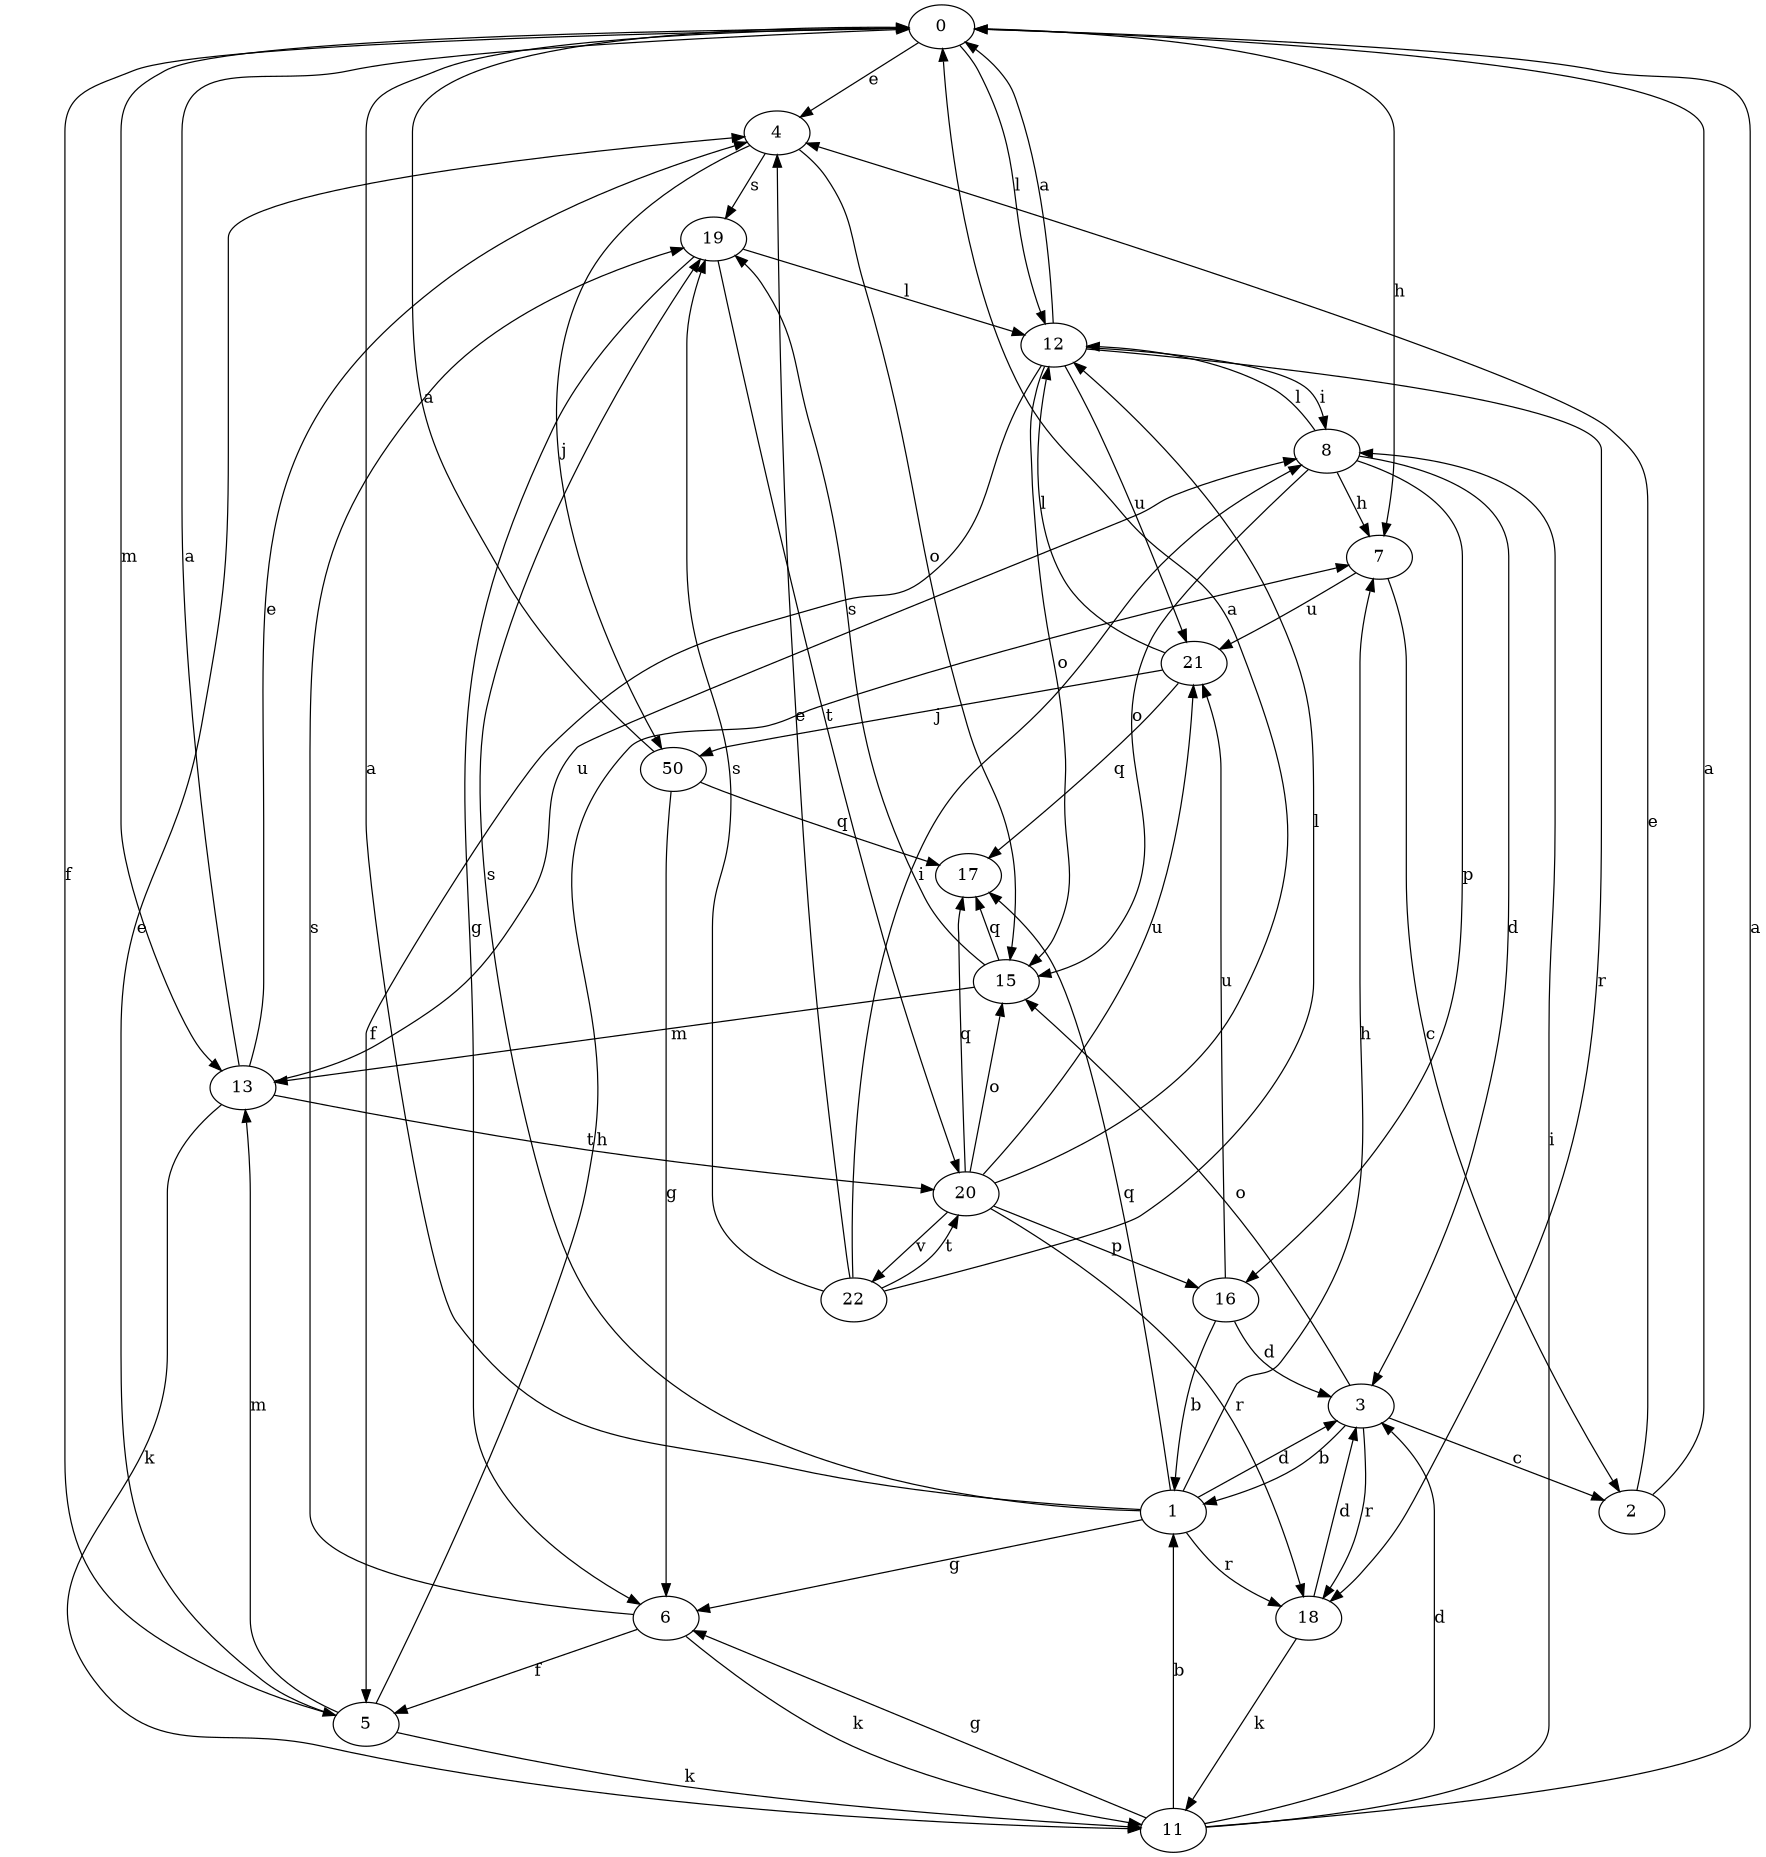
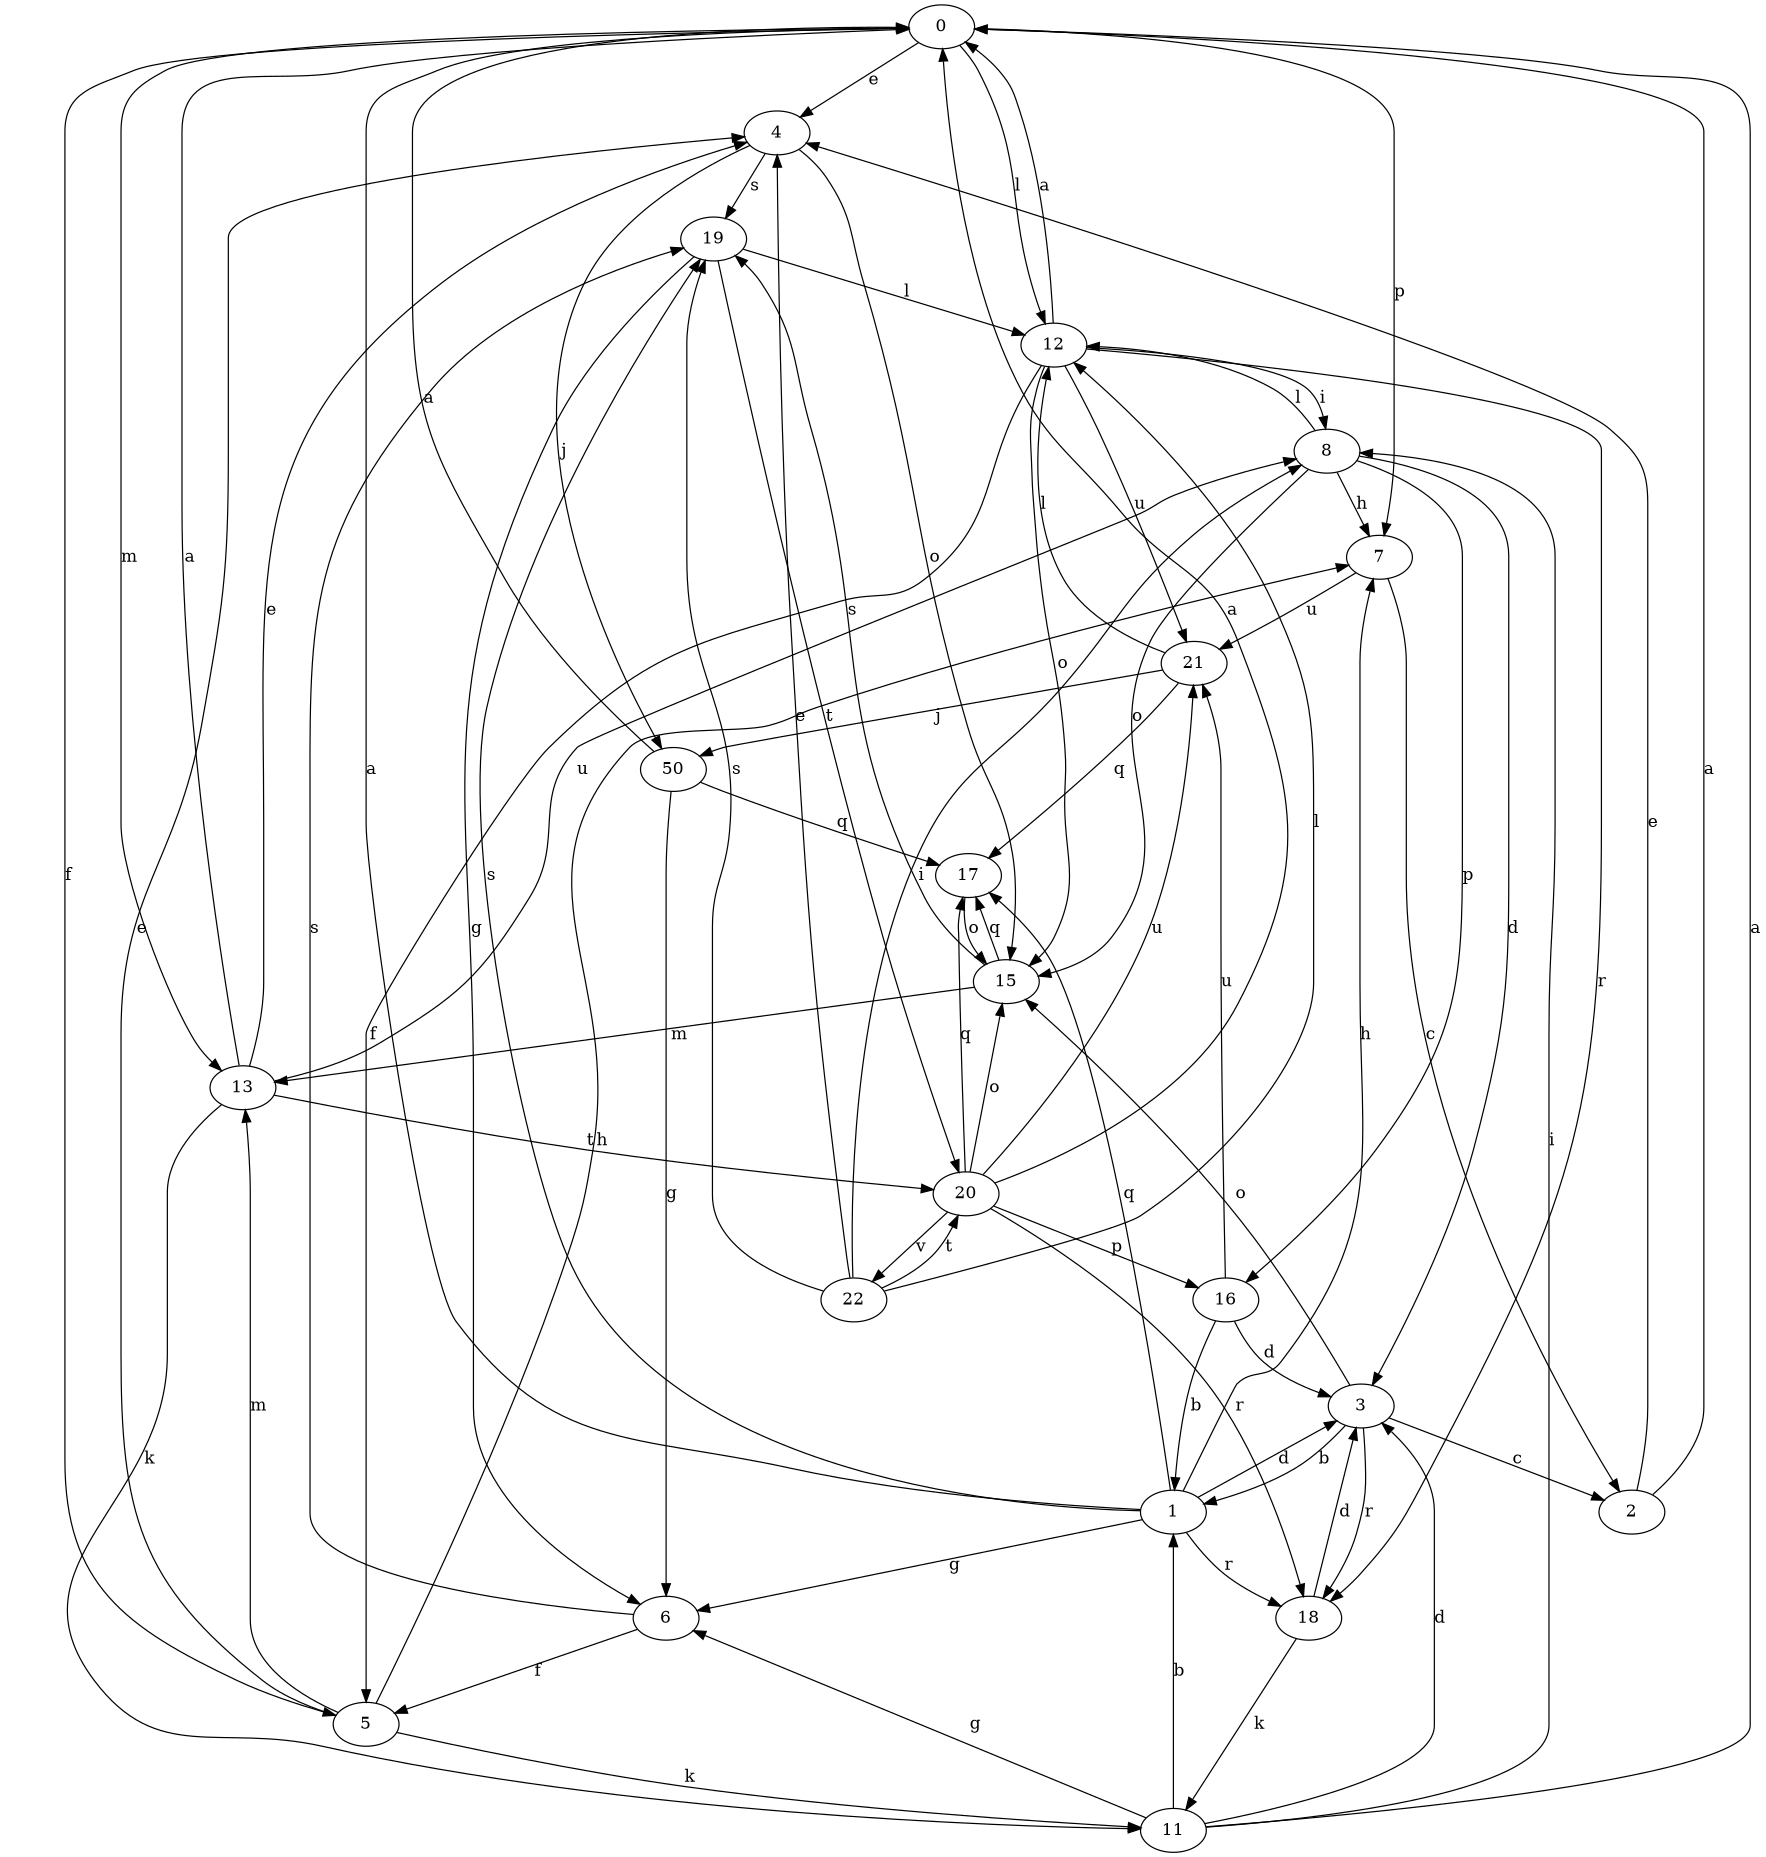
(1400, 292) -> (1400, 292)
none -> (966, 928)
(893, 1763) -> none
